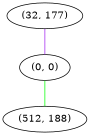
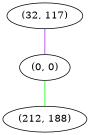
(45, 16) -> (45, 16)
(45, 119) -> (45, 119)
